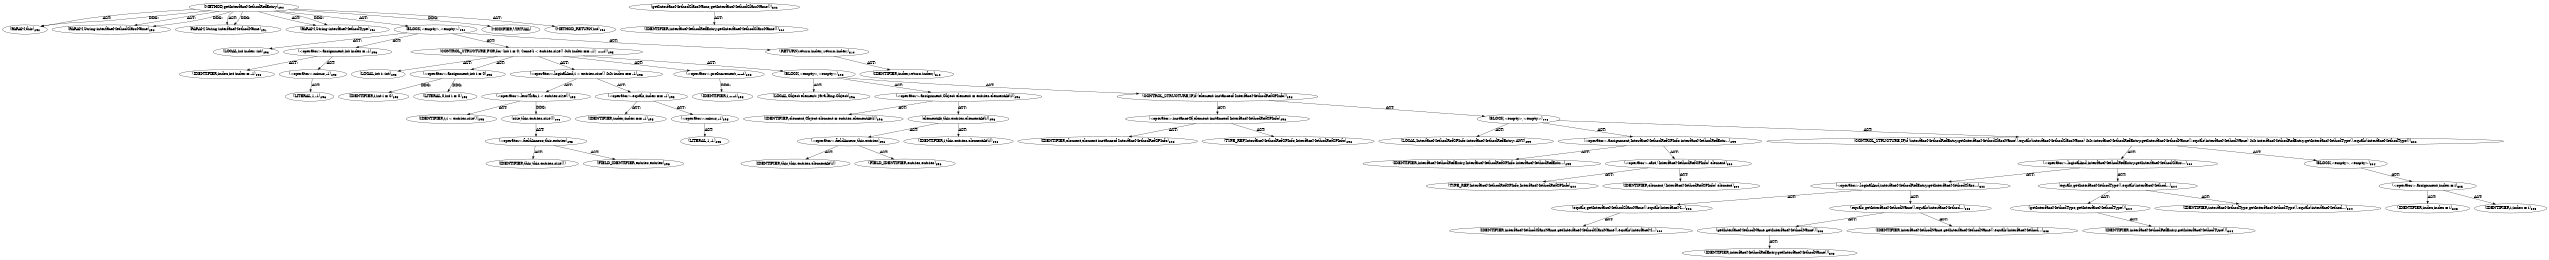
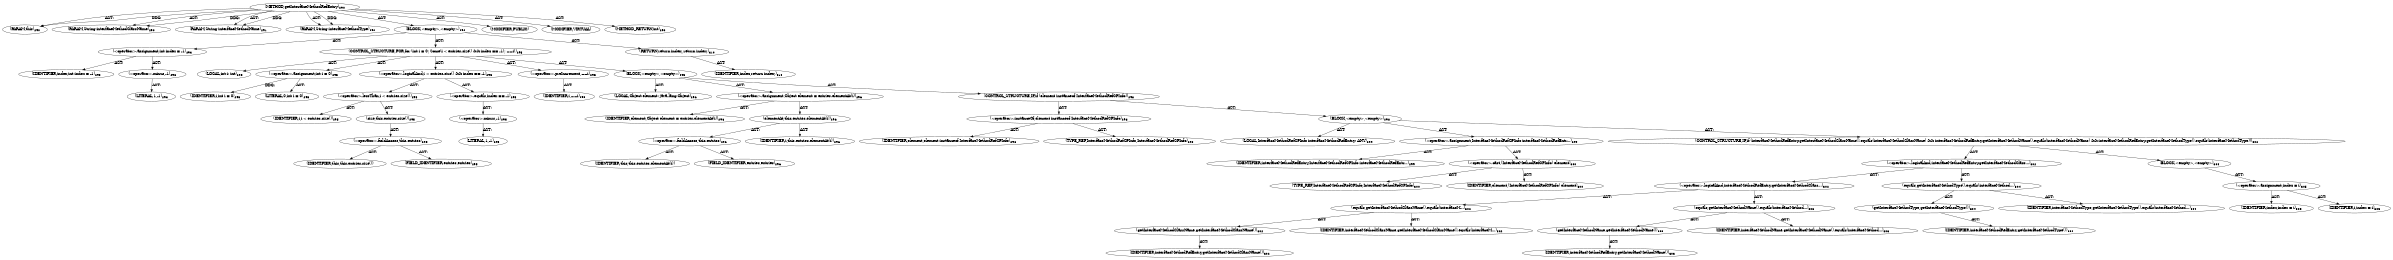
(434, 18) -> (500, 18)
none -> (510, 30)
(246, 52) -> none
(458, 85) -> (301, 85)
(726, 85) -> (569, 85)
(542, 108) -> (390, 108)
(621, 119) -> none
none -> (1307, 219)
